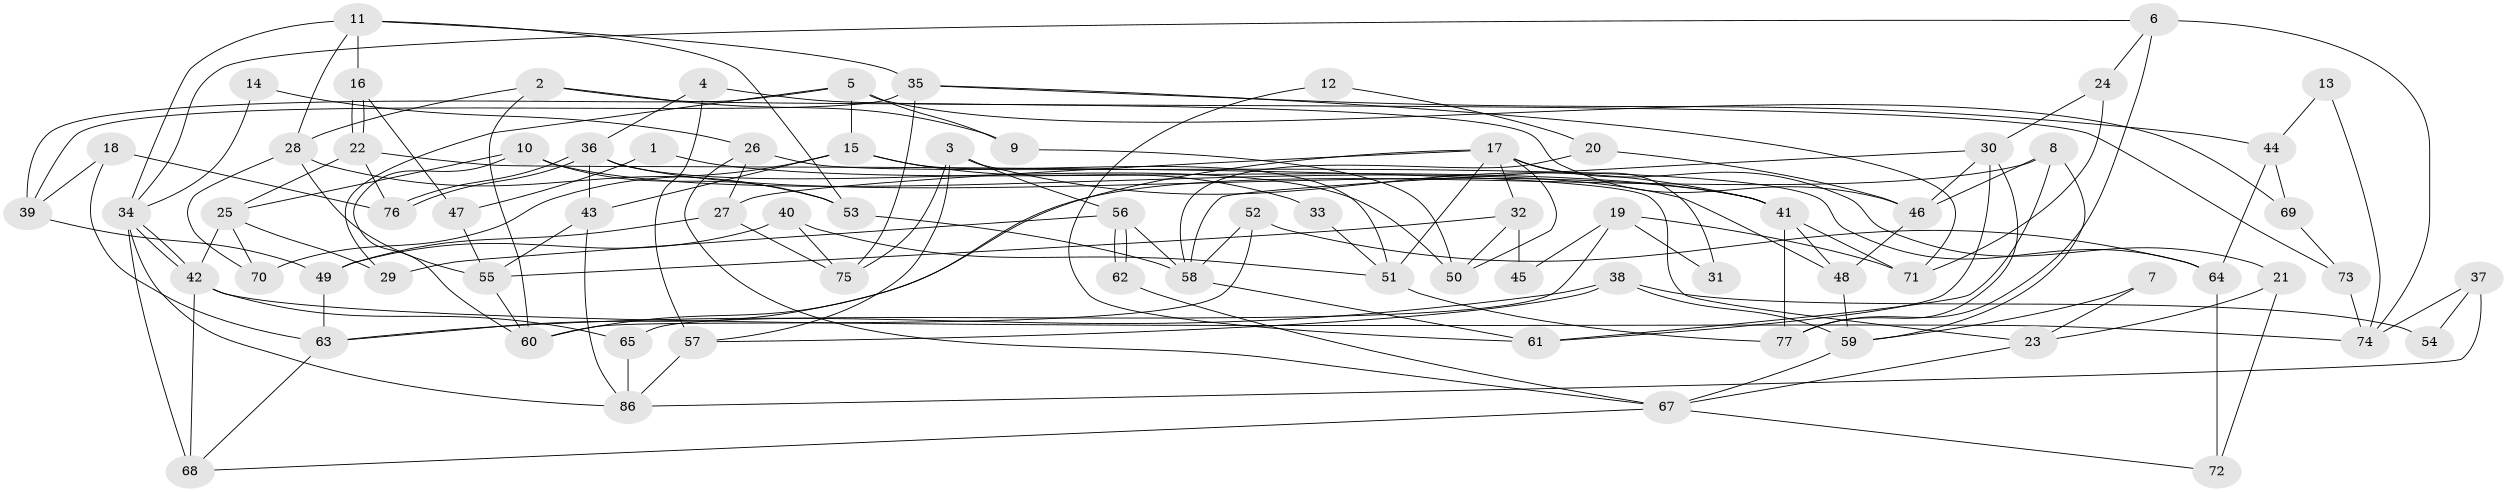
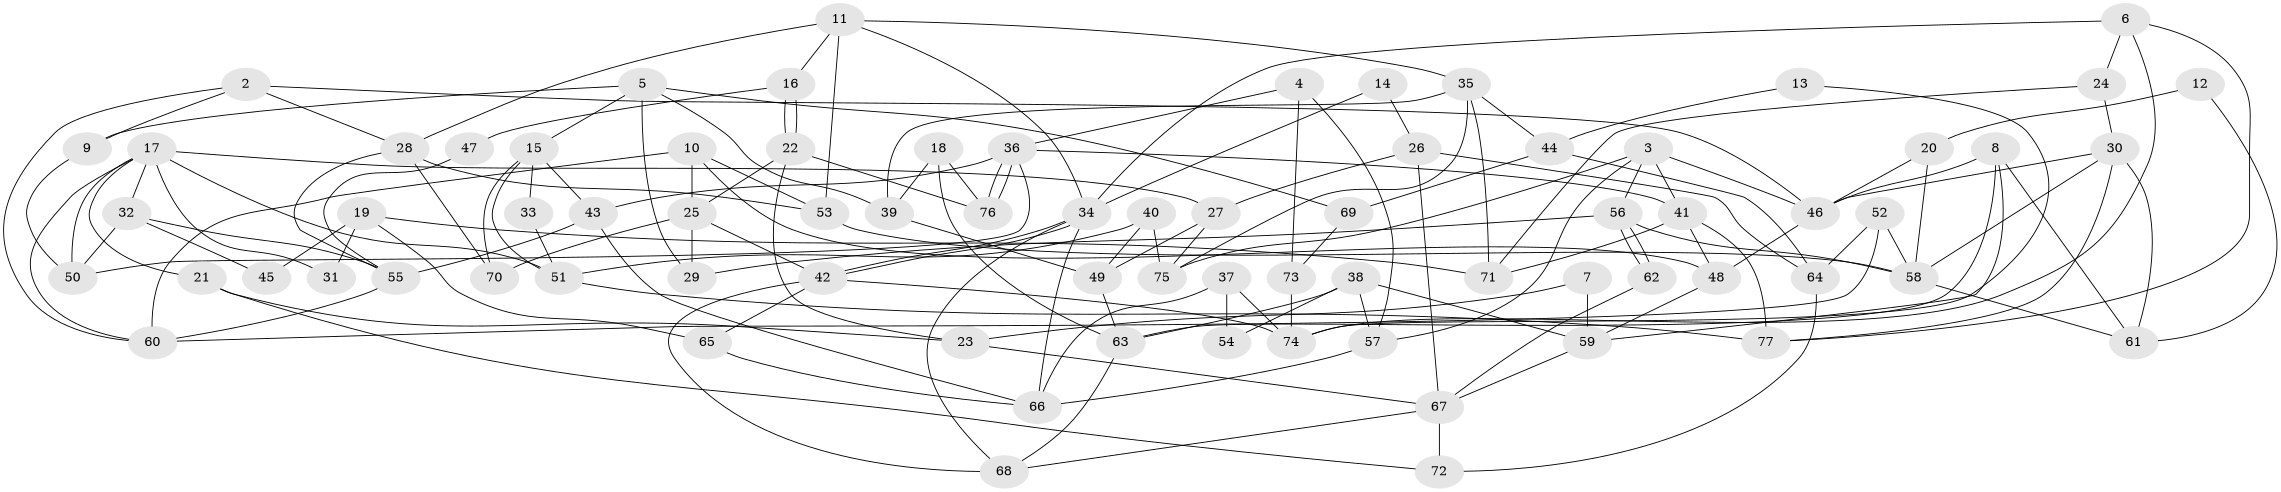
(654, 149) -> none
none -> (1733, 180)
(628, 407) -> (1037, 407)
